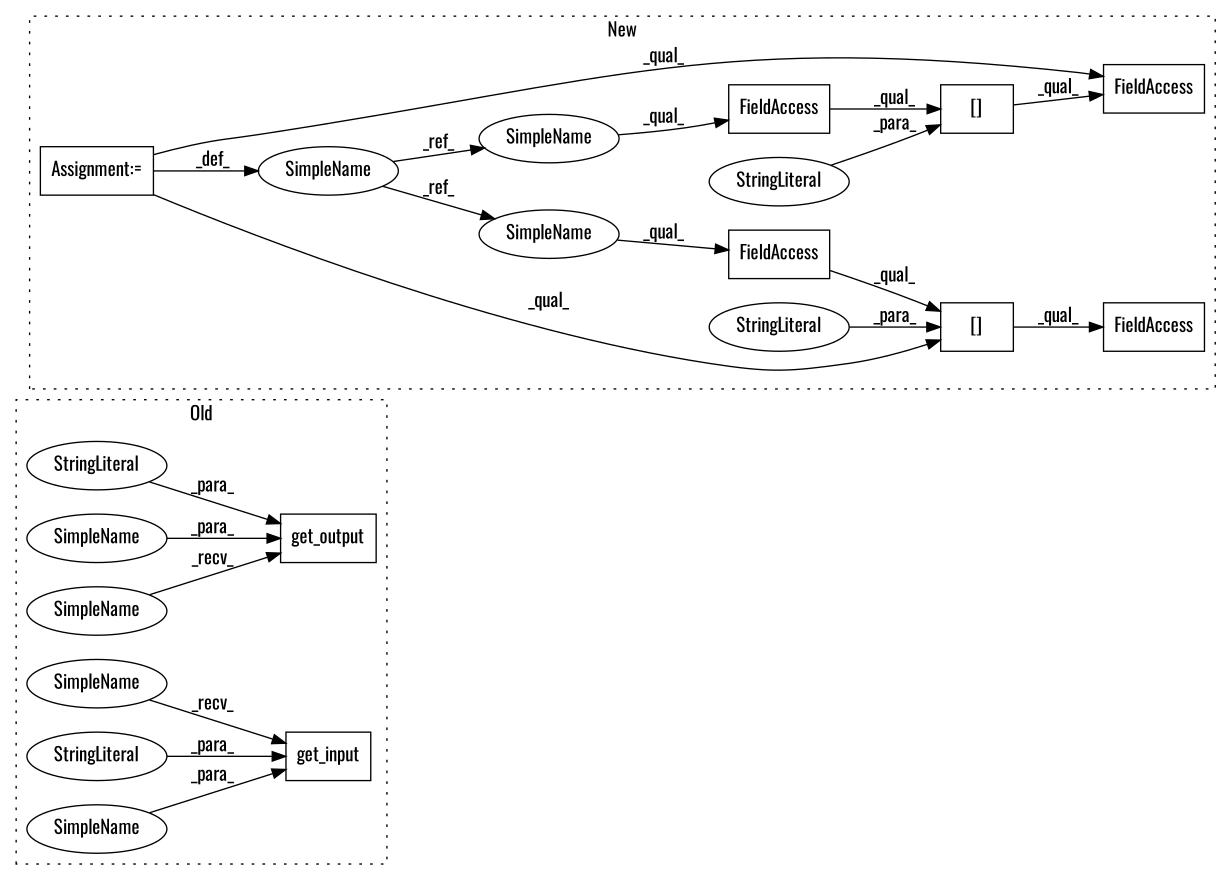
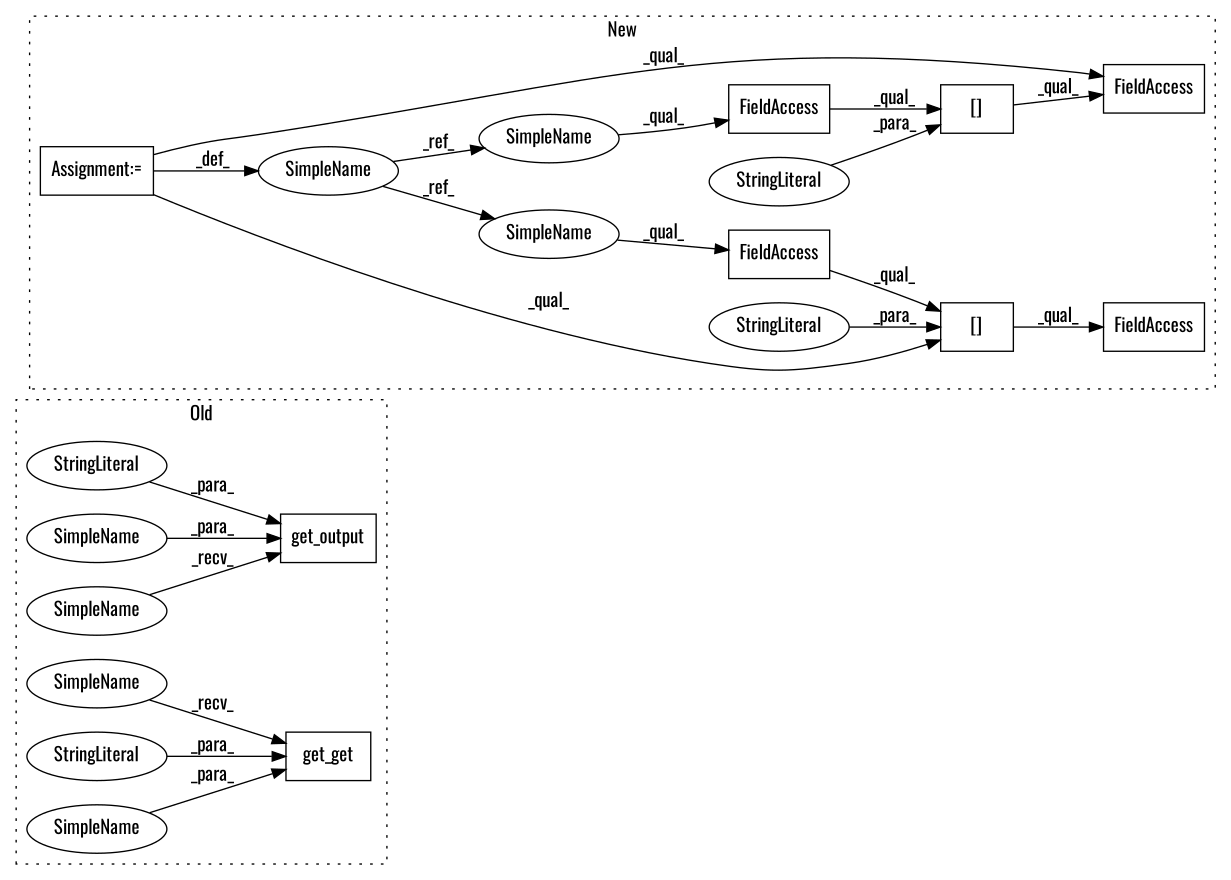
(328, 756) -> (328, 756)
